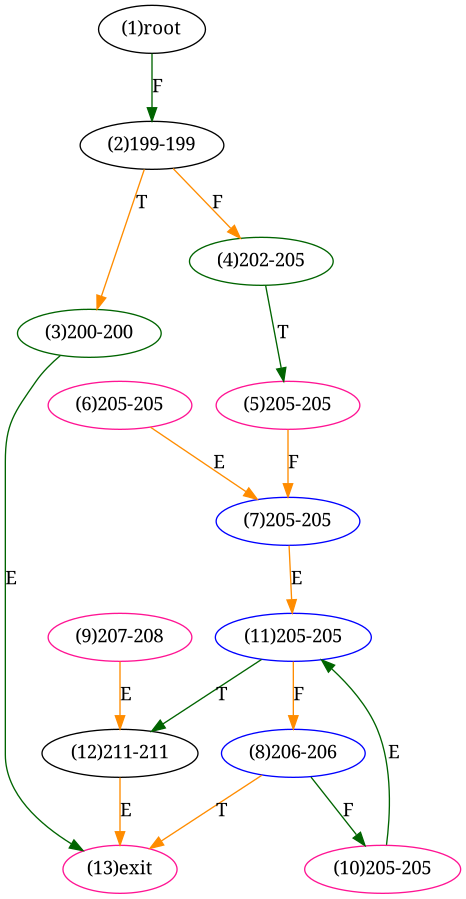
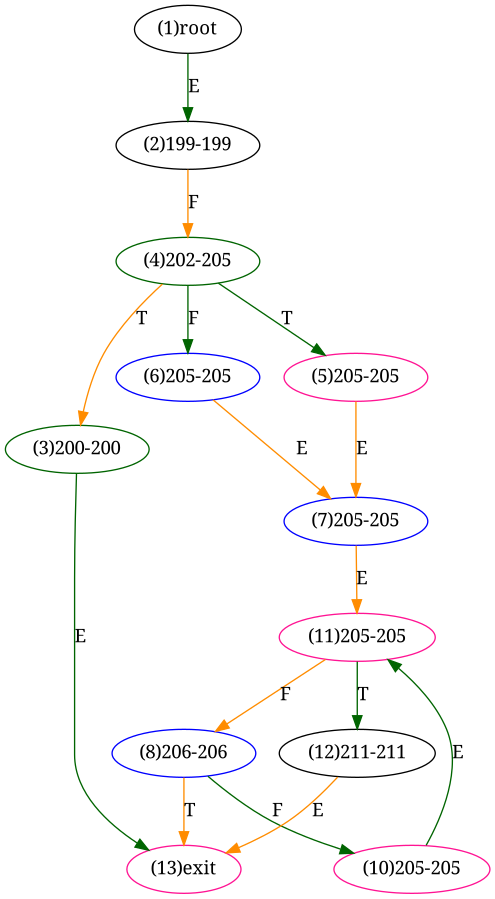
(158, 87) -> (195, 87)
(123, 233) -> (112, 341)
none -> (188, 313)
(120, 405) -> (188, 377)
(294, 463) -> (363, 449)
(120, 637) -> none
(293, 637) -> (357, 637)
